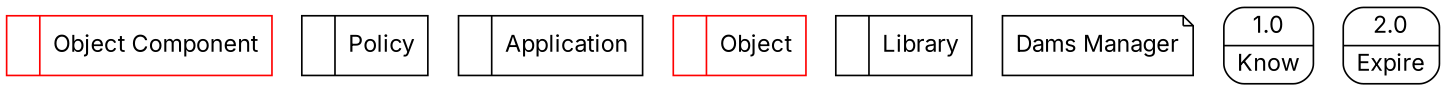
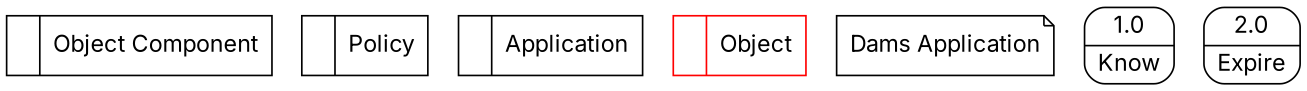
(139, 46) -> (139, 46)
(904, 46) -> none
(1098, 46) -> (945, 46)
